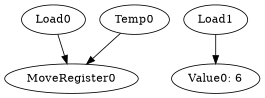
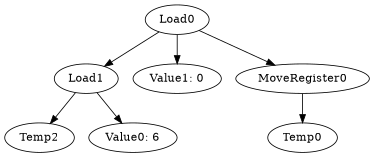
(107, 46) -> (303, 104)
none -> (135, 47)
none -> (177, 79)
none -> (40, 138)
